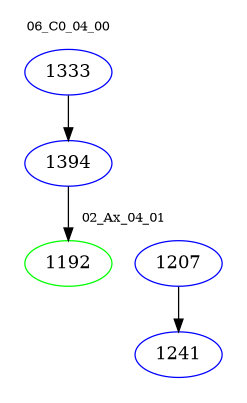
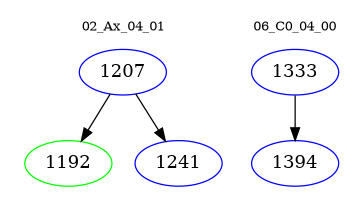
(68, 214) -> (99, 112)
